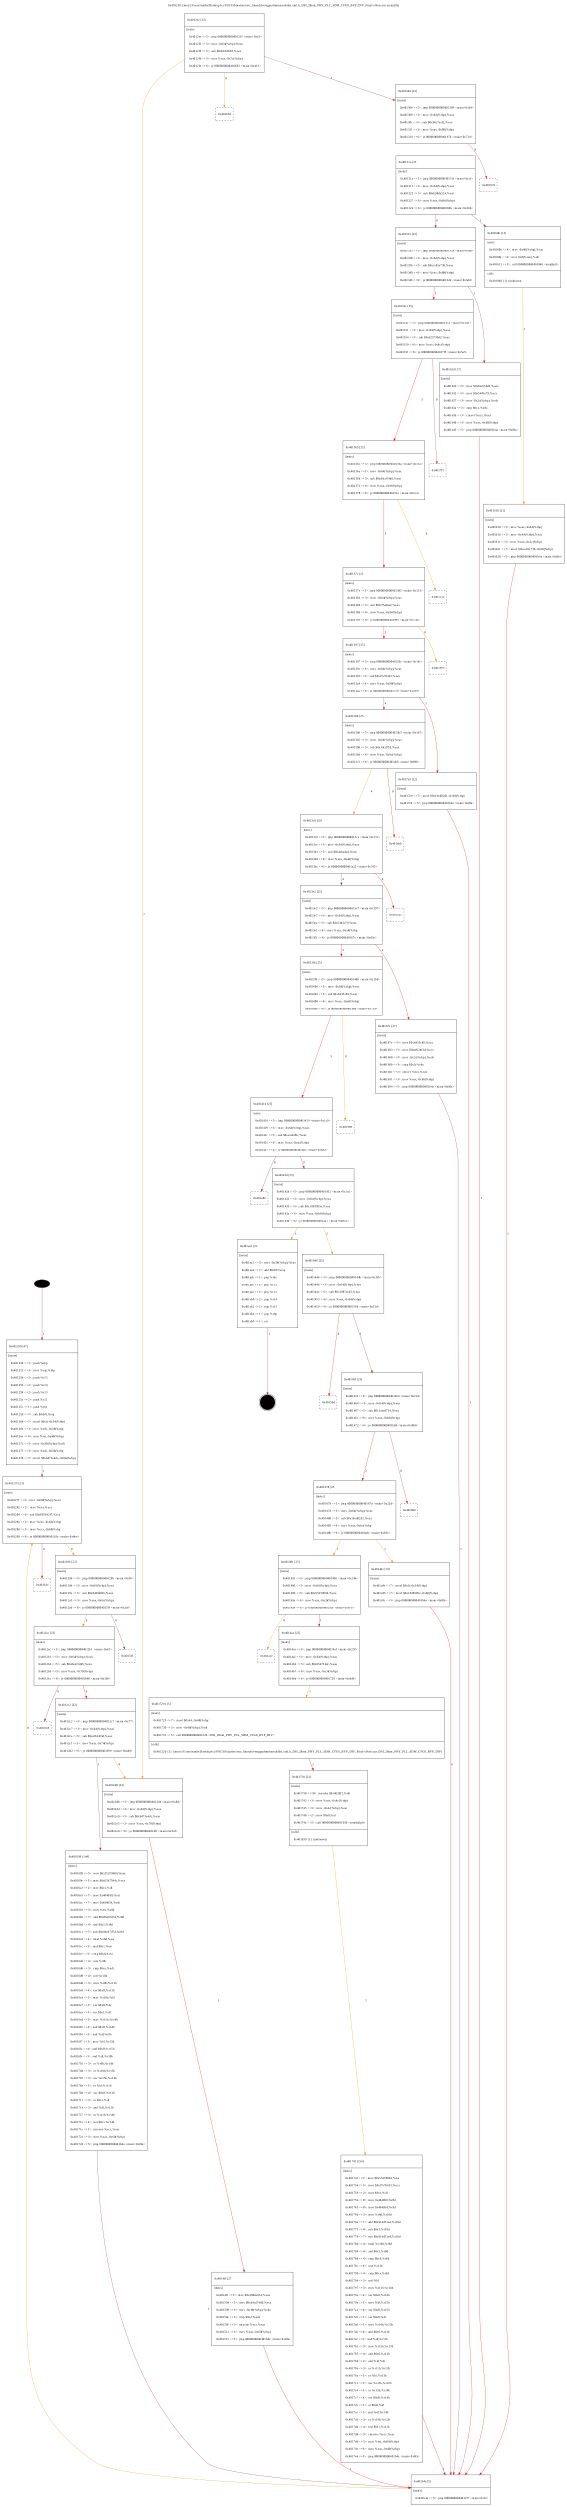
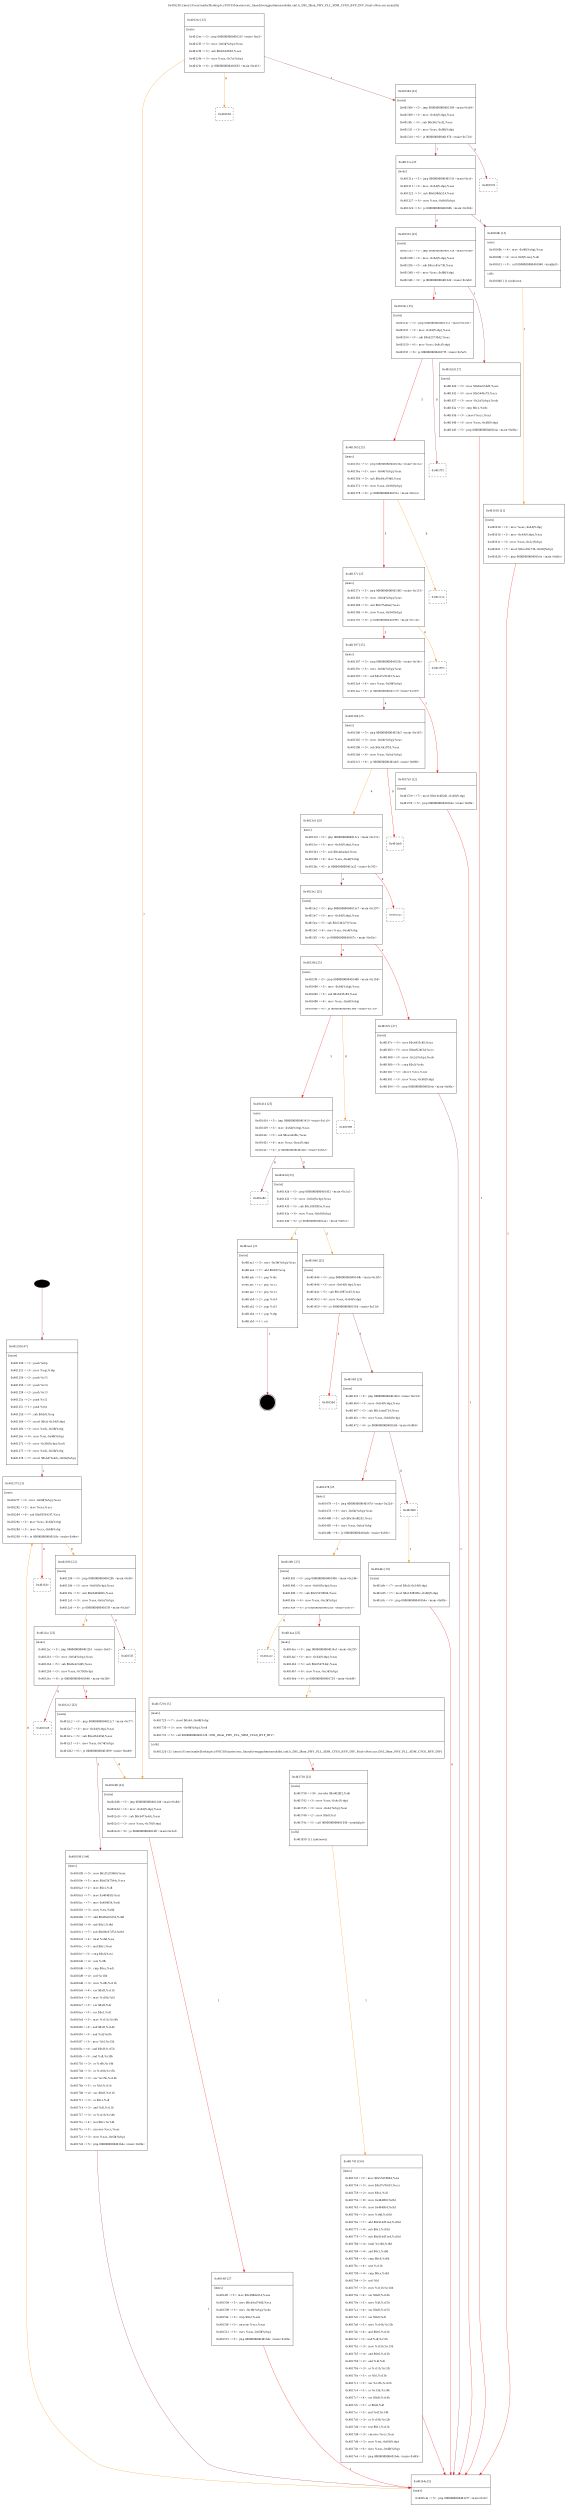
none -> (436, 149)
(384, 1550) -> (409, 1538)
